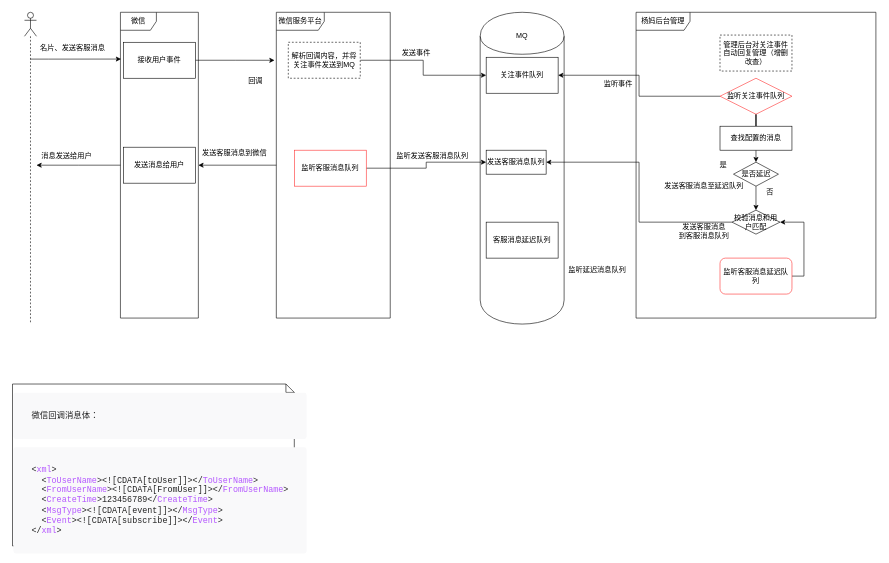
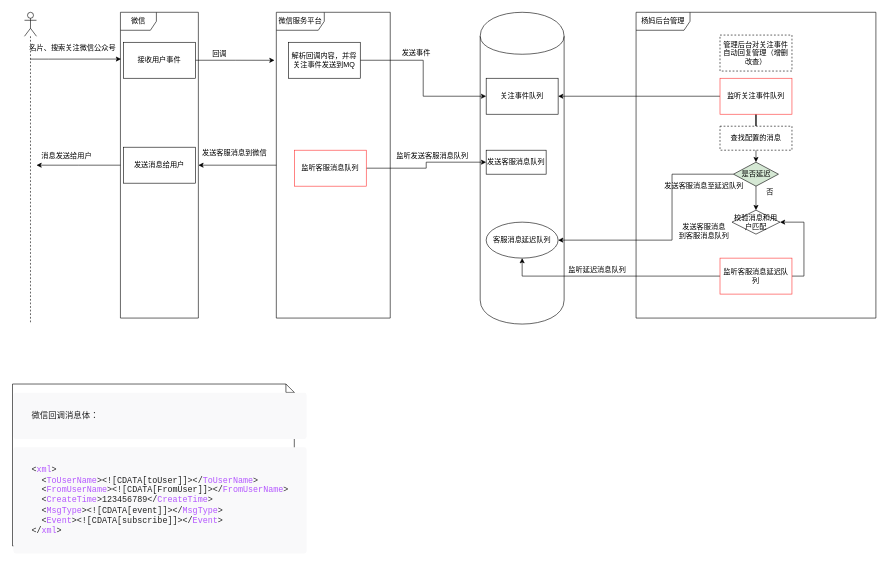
(522, 36) -> none
(73, 48) -> (73, 48)
(324, 60) -> (324, 60)
(522, 75) -> (522, 96)
(255, 81) -> (219, 54)
(618, 84) -> none
(756, 96) -> (756, 96)
(756, 138) -> (756, 138)
(639, 163) -> none
(723, 165) -> none
none -> (672, 174)
(756, 174) -> (756, 174)
(522, 240) -> (522, 240)
none -> (522, 276)
(756, 276) -> (756, 276)
